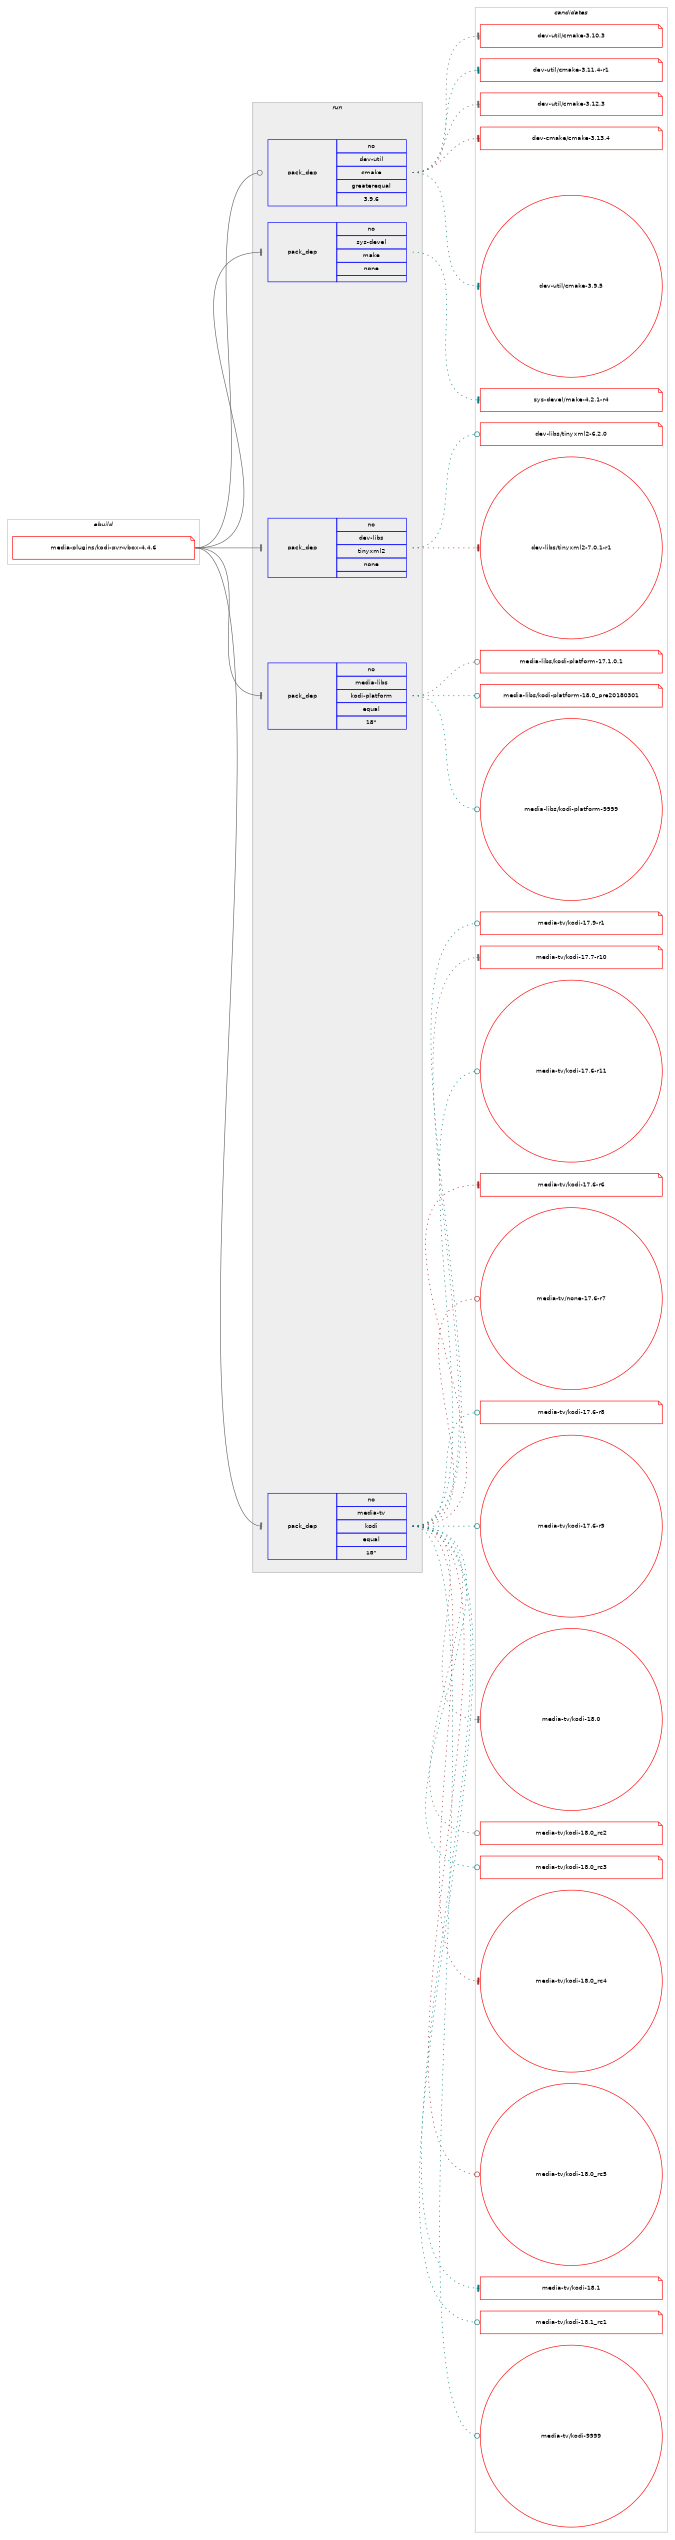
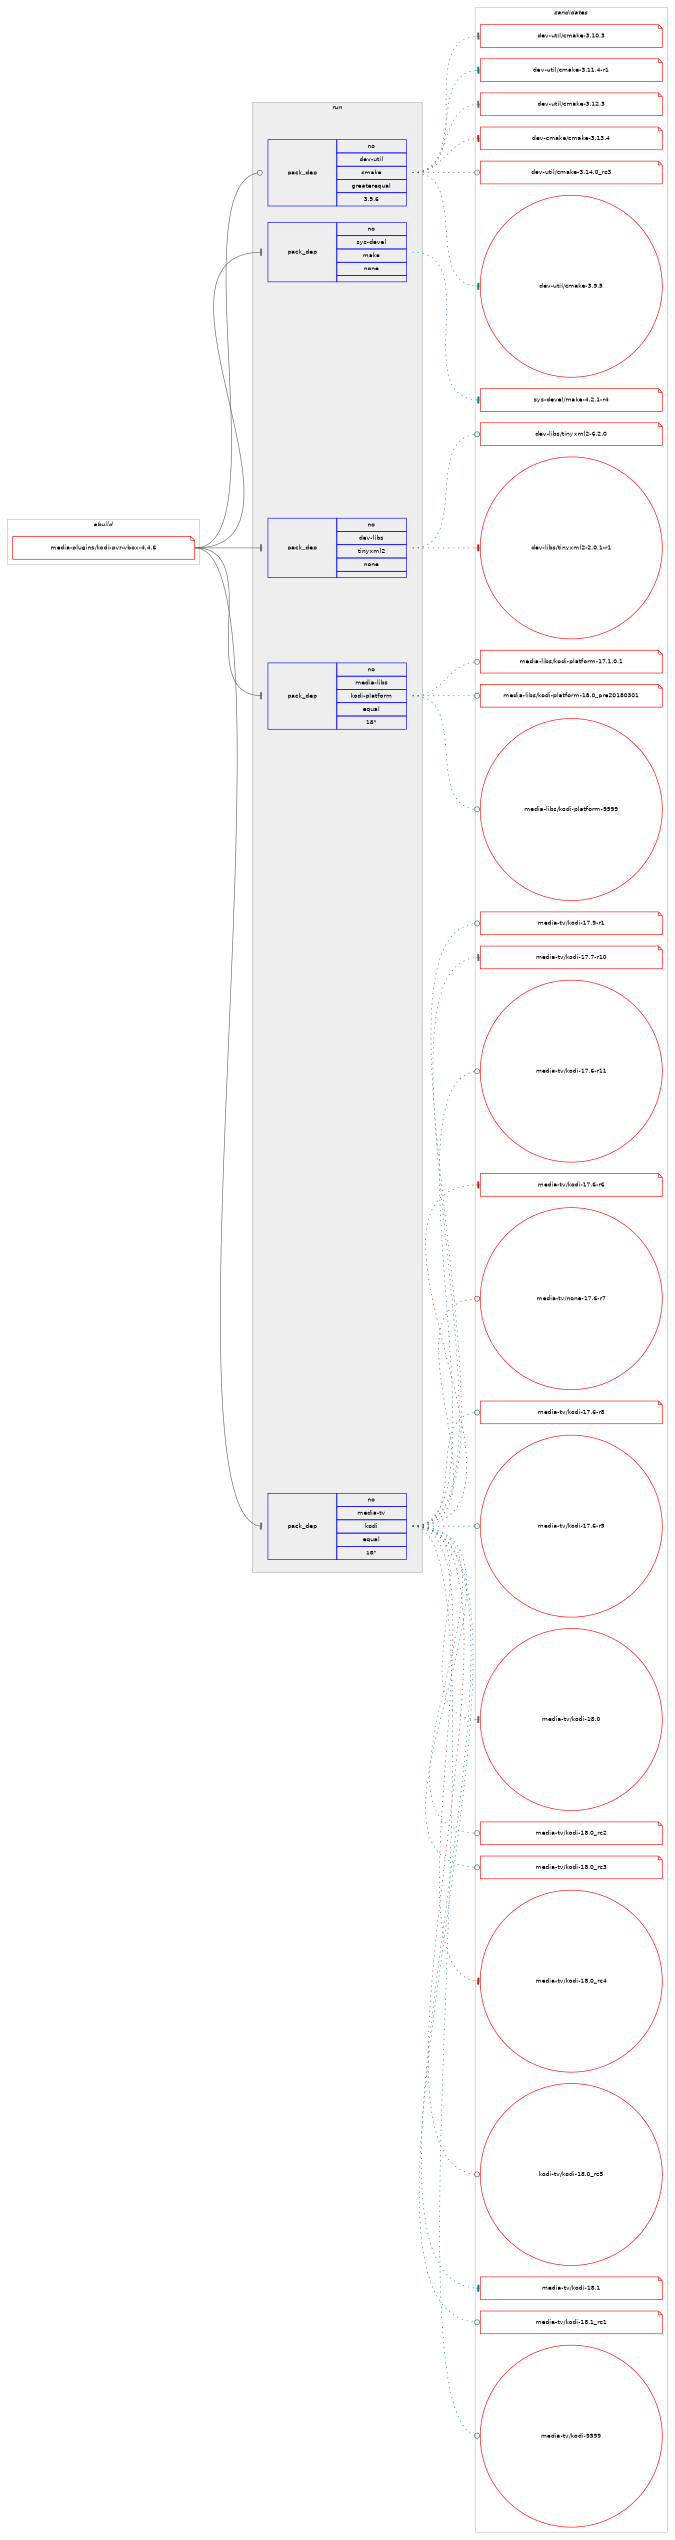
none -> (571, 173)
(571, 548) -> (571, 548)
(571, 2175) -> (571, 2175)
